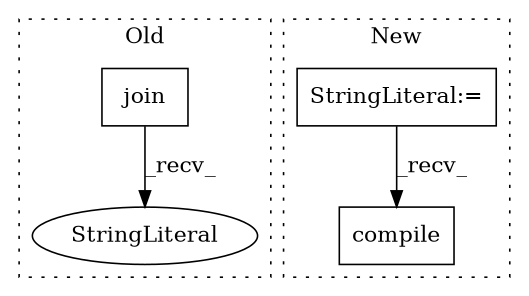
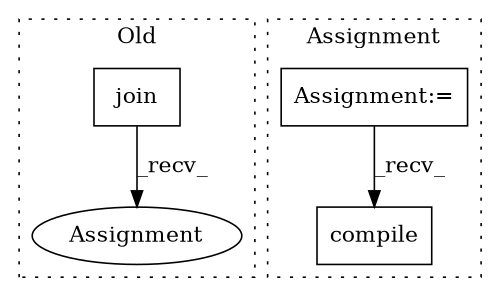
(397, 37) -> (374, 37)
(397, 97) -> (374, 97)
(145, 236) -> (137, 236)
